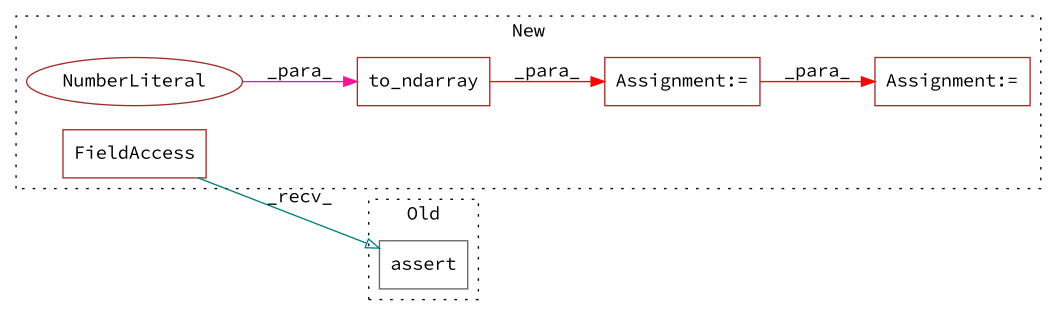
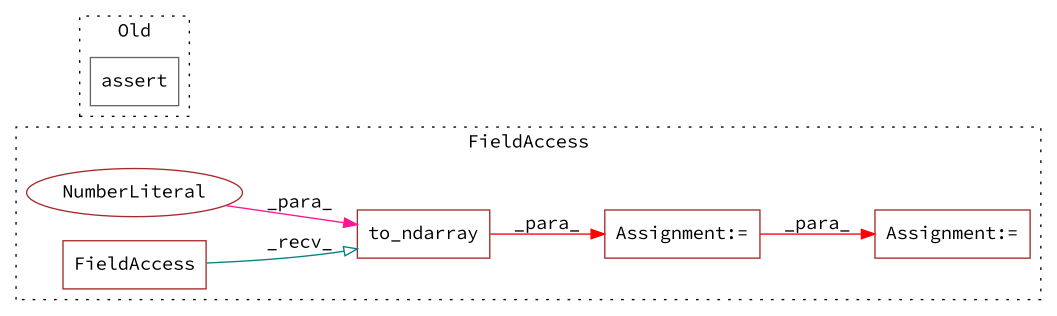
(528, 31) -> (528, 142)
(282, 211) -> (275, 259)
